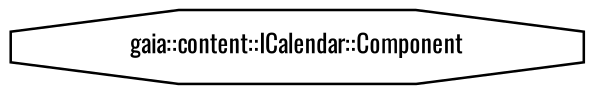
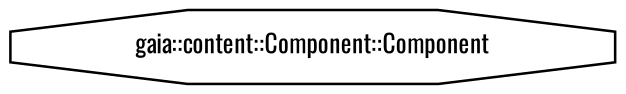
(297, 47) -> (313, 47)
